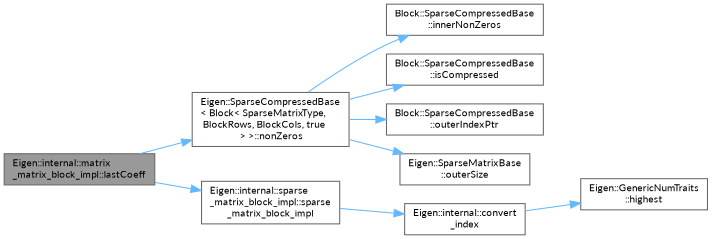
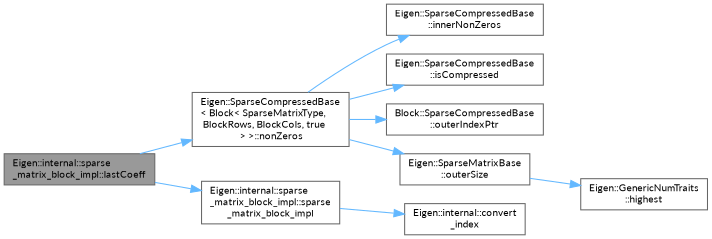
(465, 20) -> (465, 20)
(465, 70) -> (465, 70)
(79, 169) -> (79, 169)
(548, 208) -> (550, 181)
